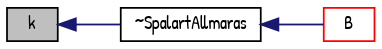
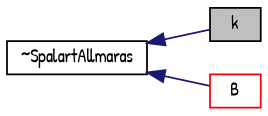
(98, 24) -> (187, 34)
